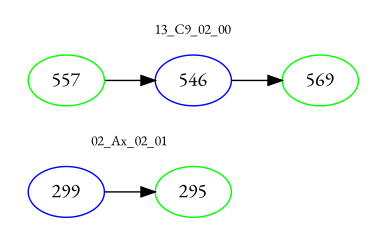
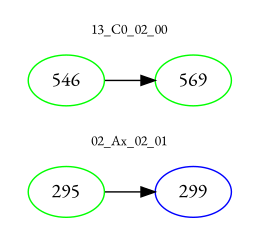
(193, 30) -> (130, 30)
(66, 80) -> none
(193, 80) -> (66, 80)
(123, 192) -> (123, 192)
